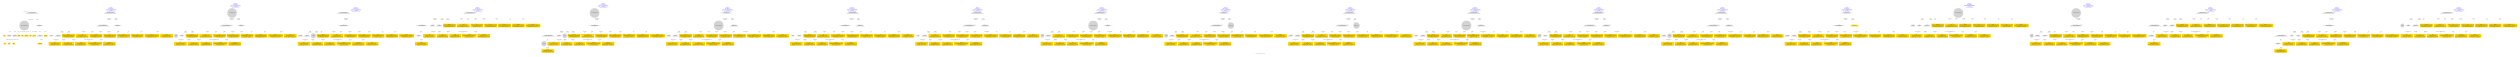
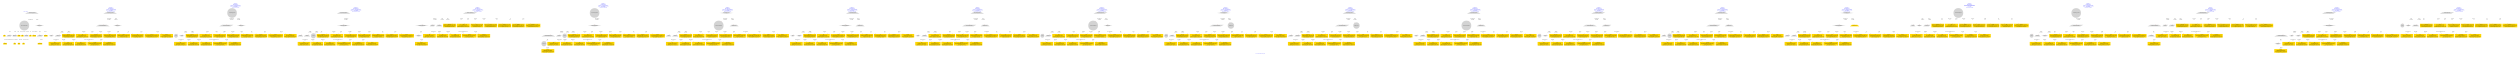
(26, 36) -> (26, 36)
none -> (5, 44)
